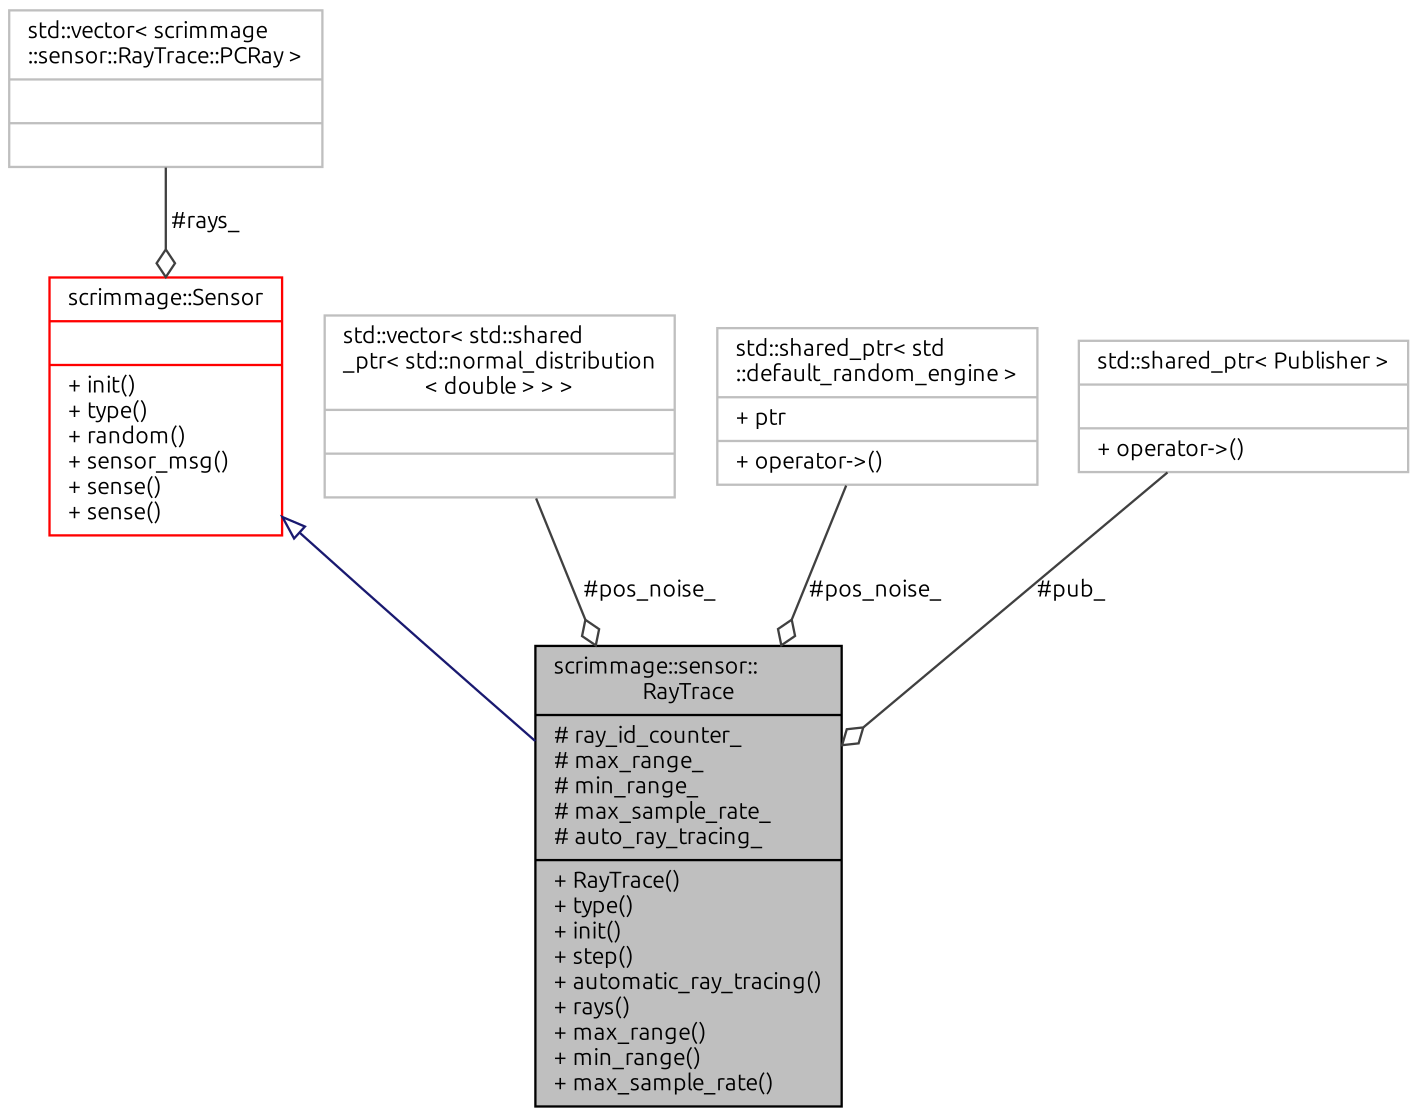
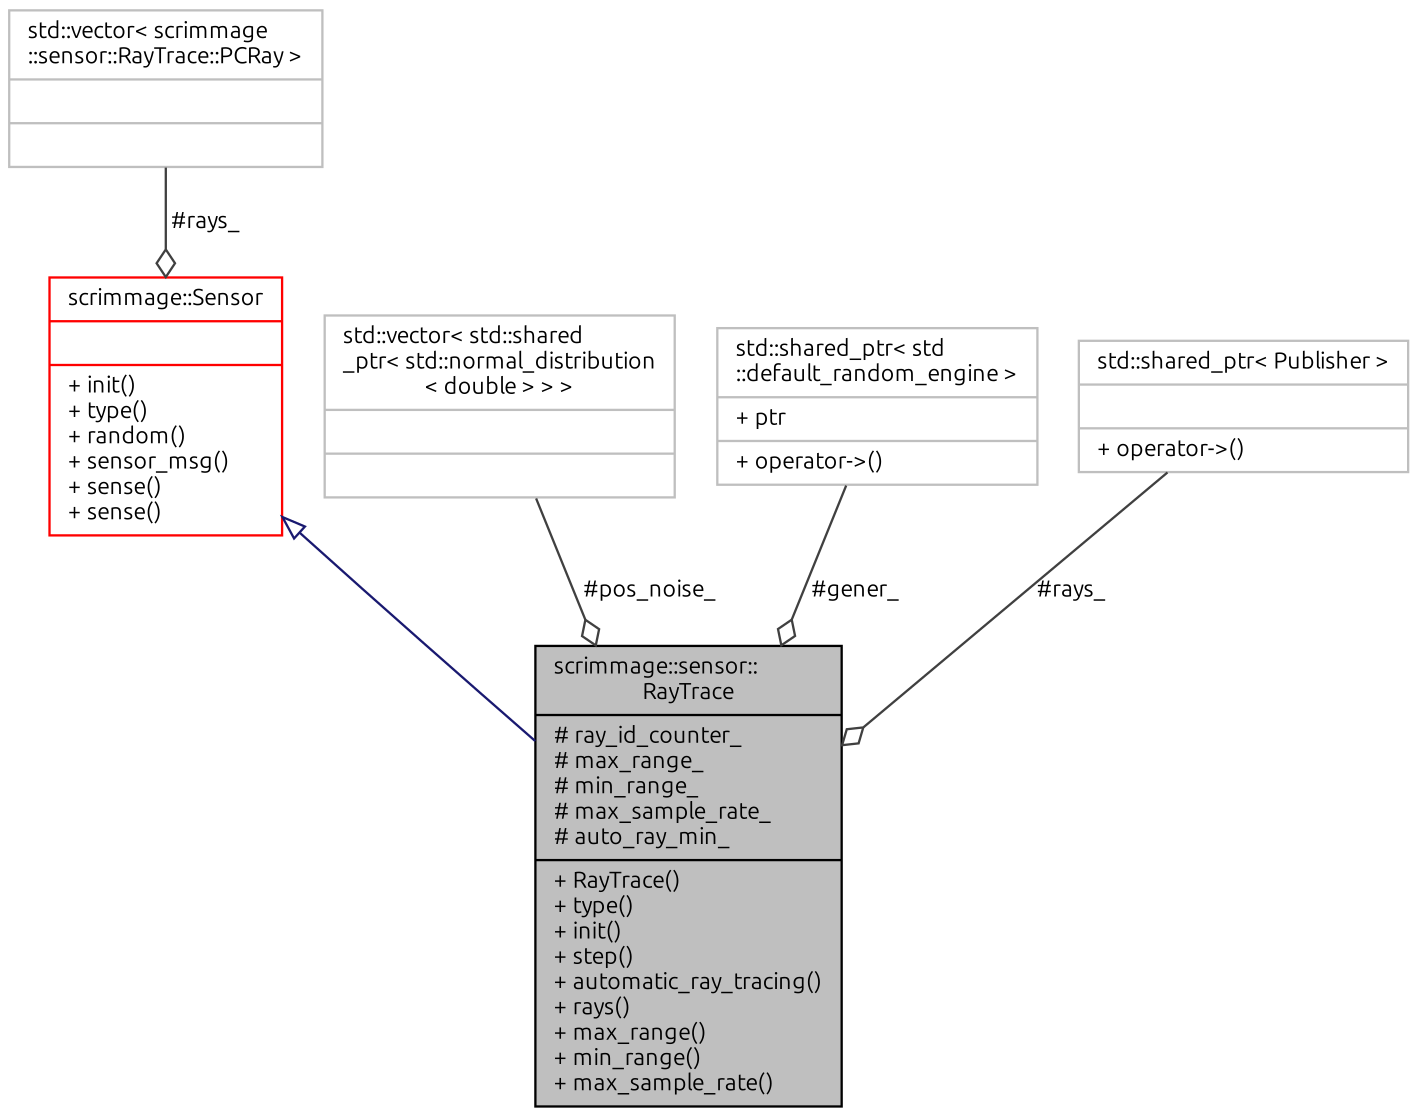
(874, 591) -> (853, 591)
(1070, 591) -> (1070, 591)
(659, 837) -> (642, 837)
